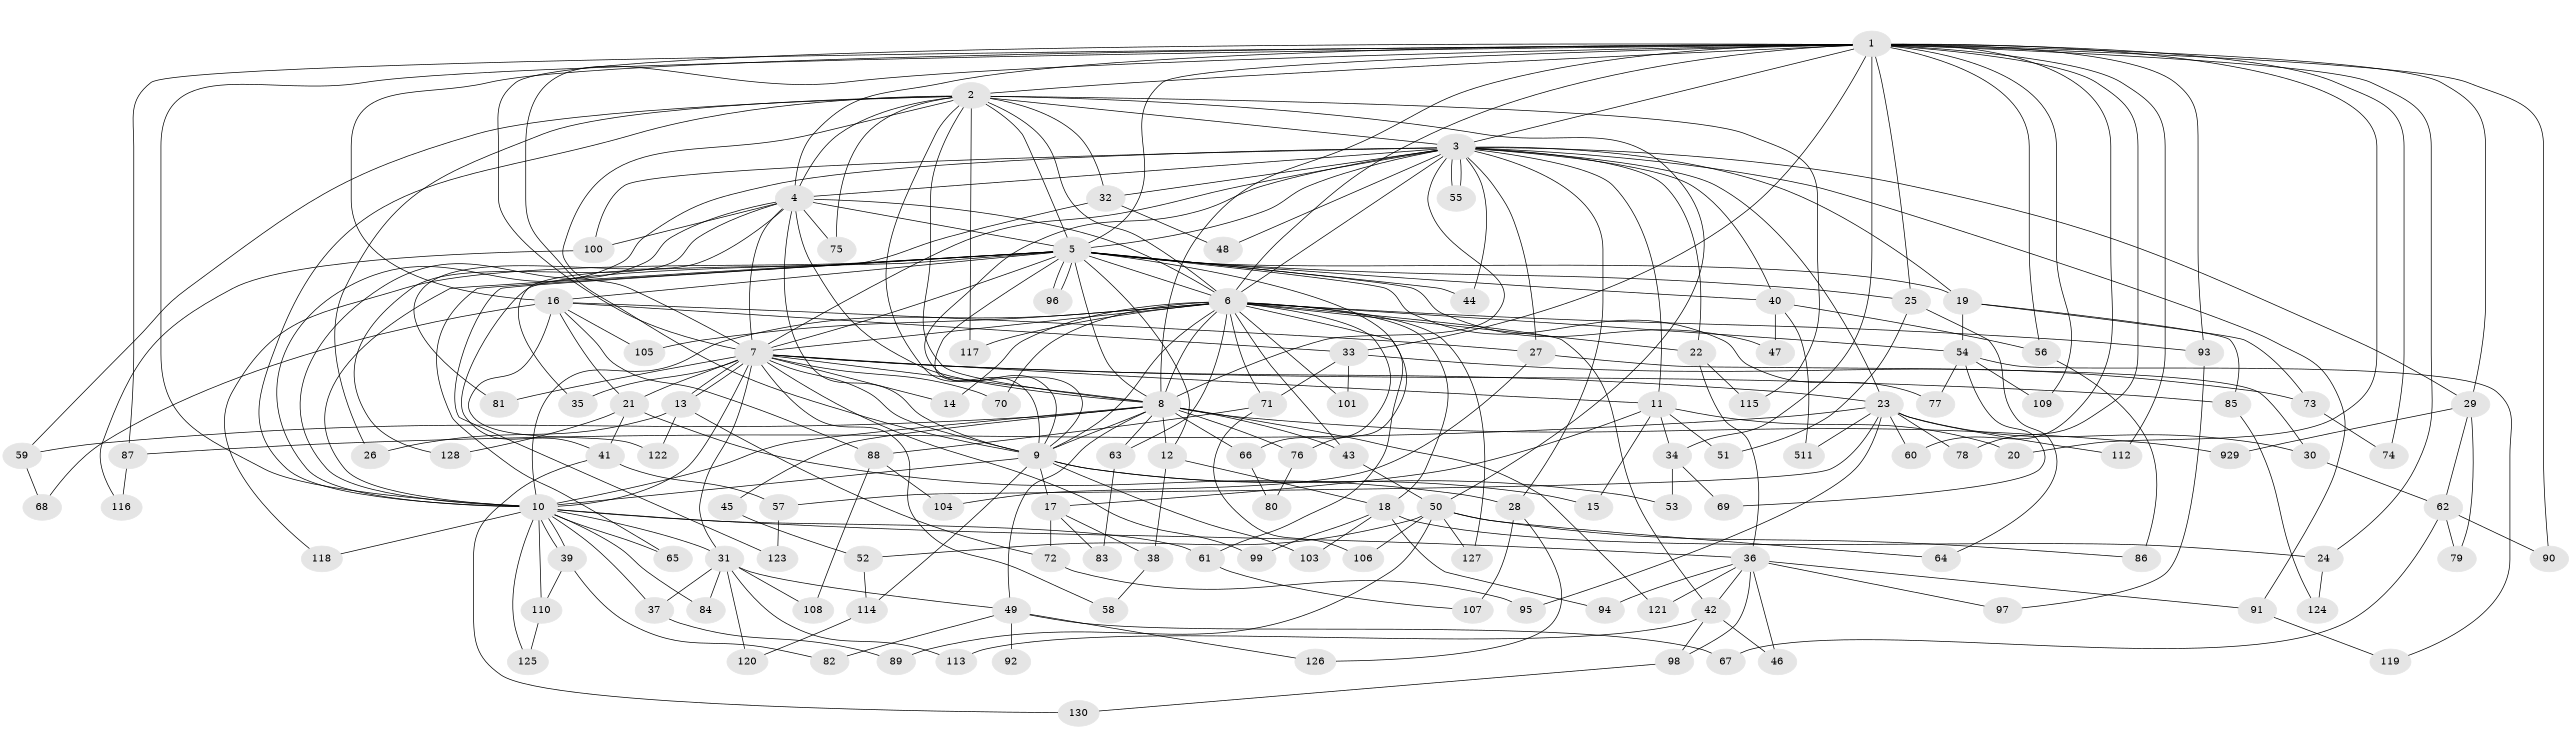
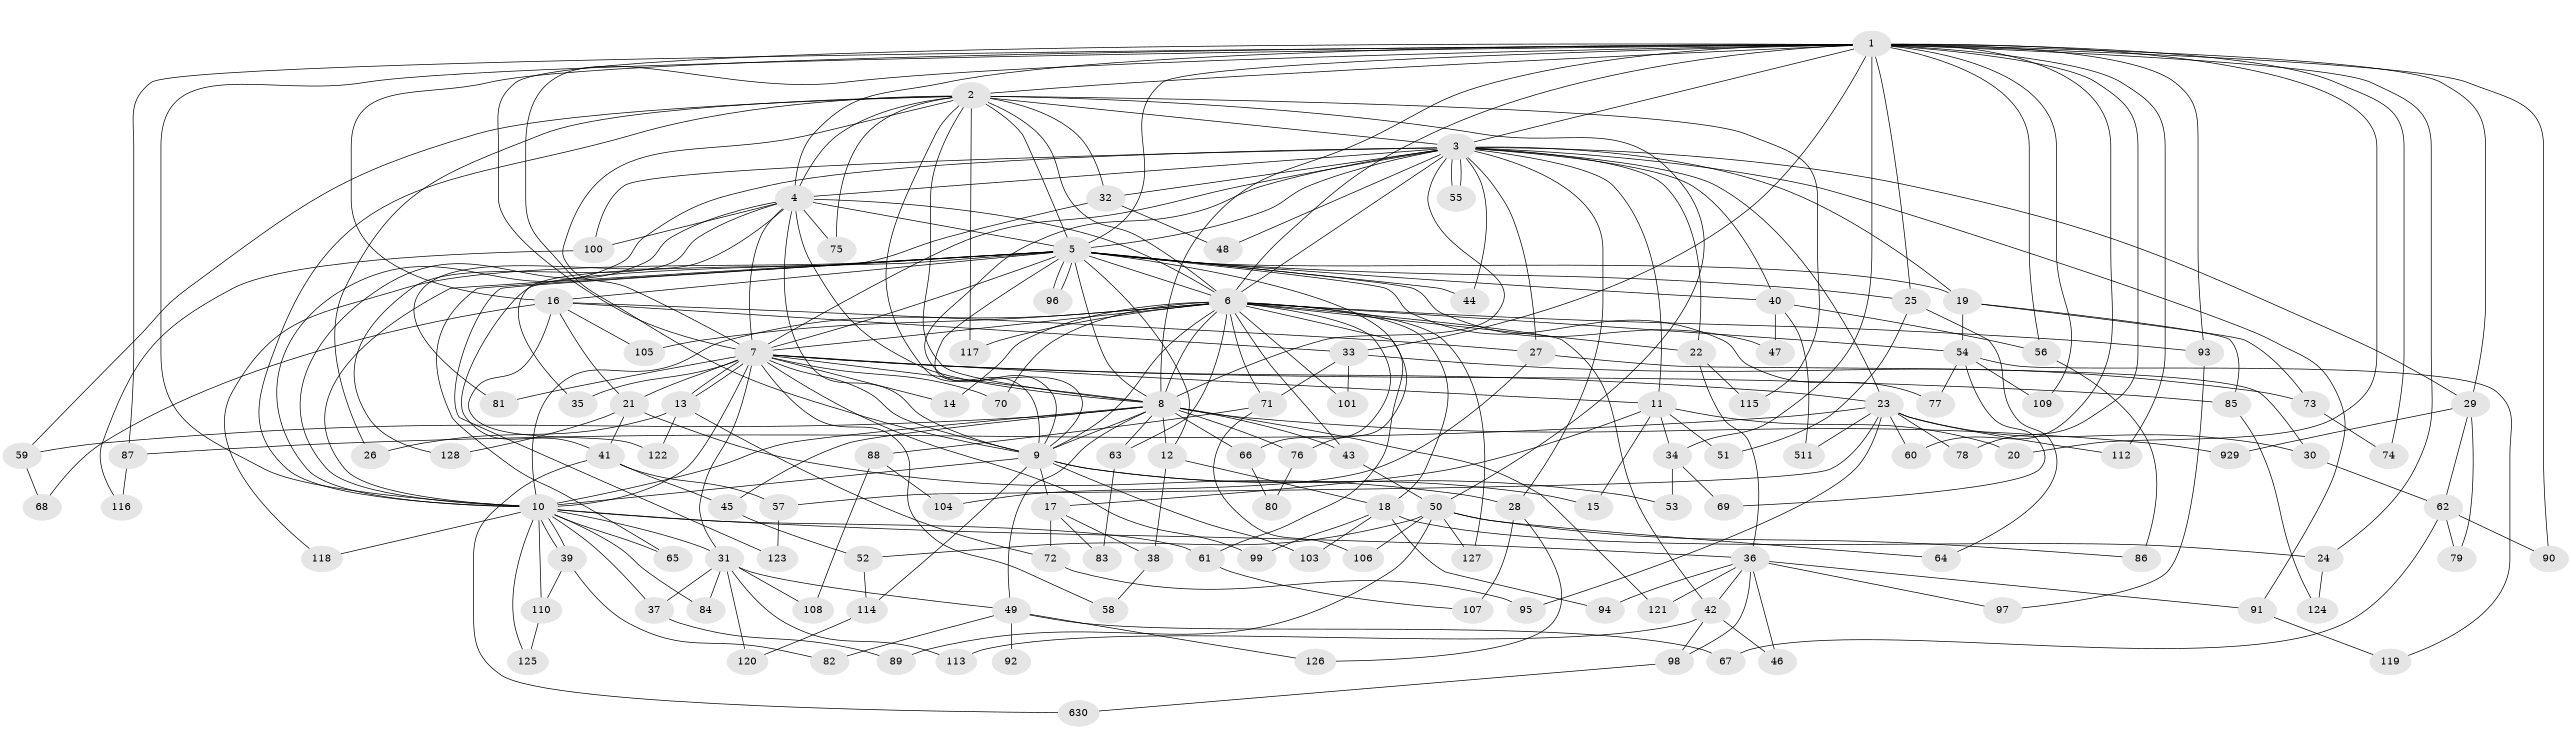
(711, 393) -> none
none -> (670, 484)
(1079, 713) -> (1079, 713)
